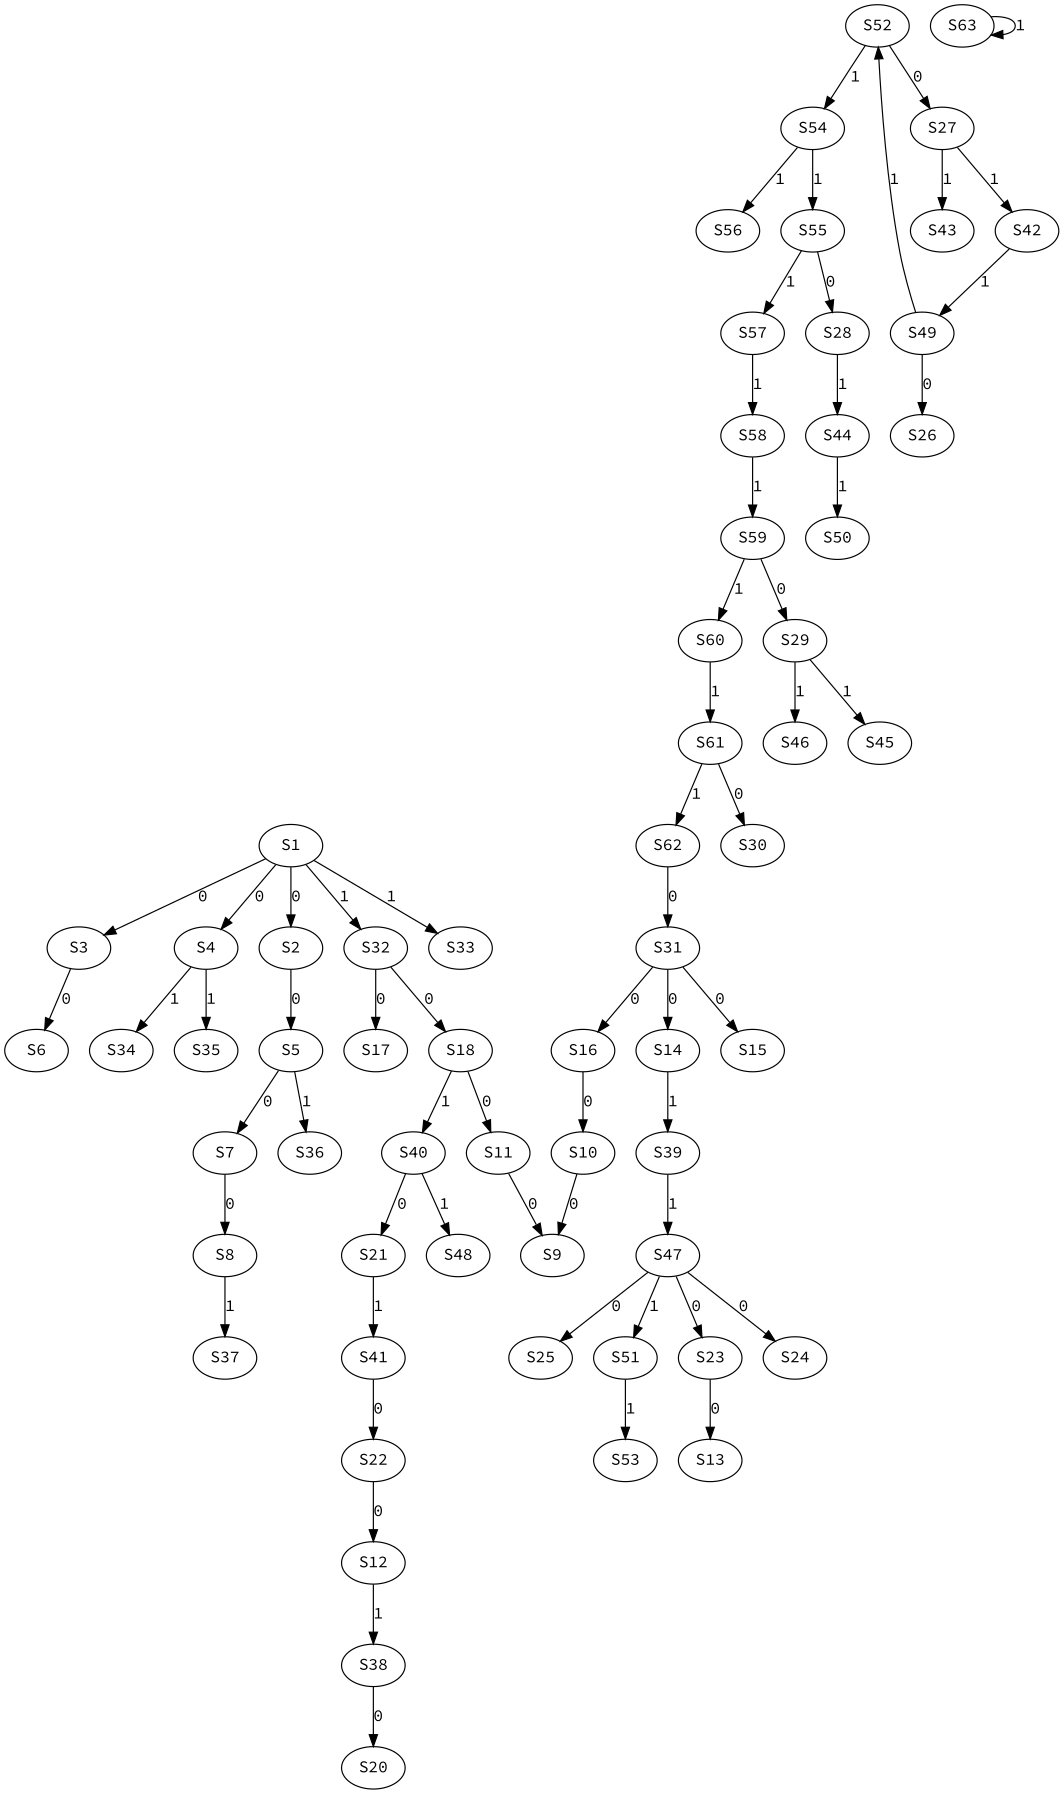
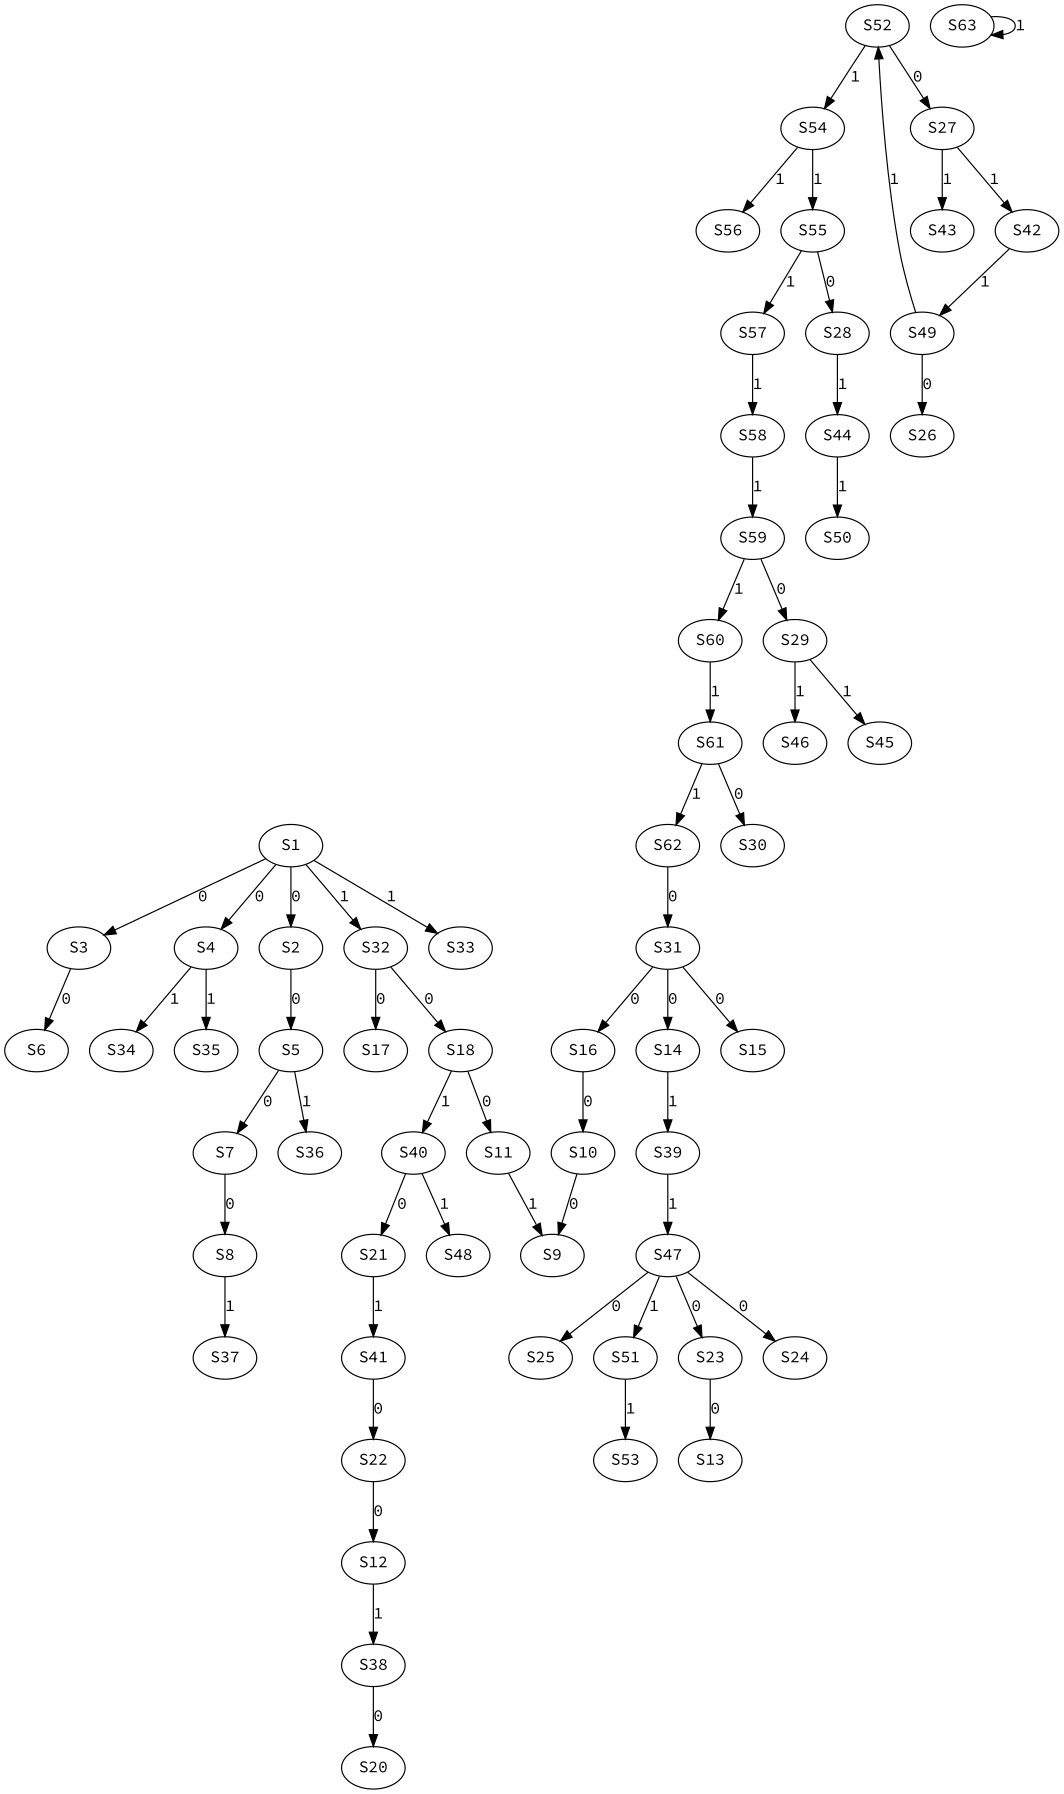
(533, 1204) -> (533, 1204)
